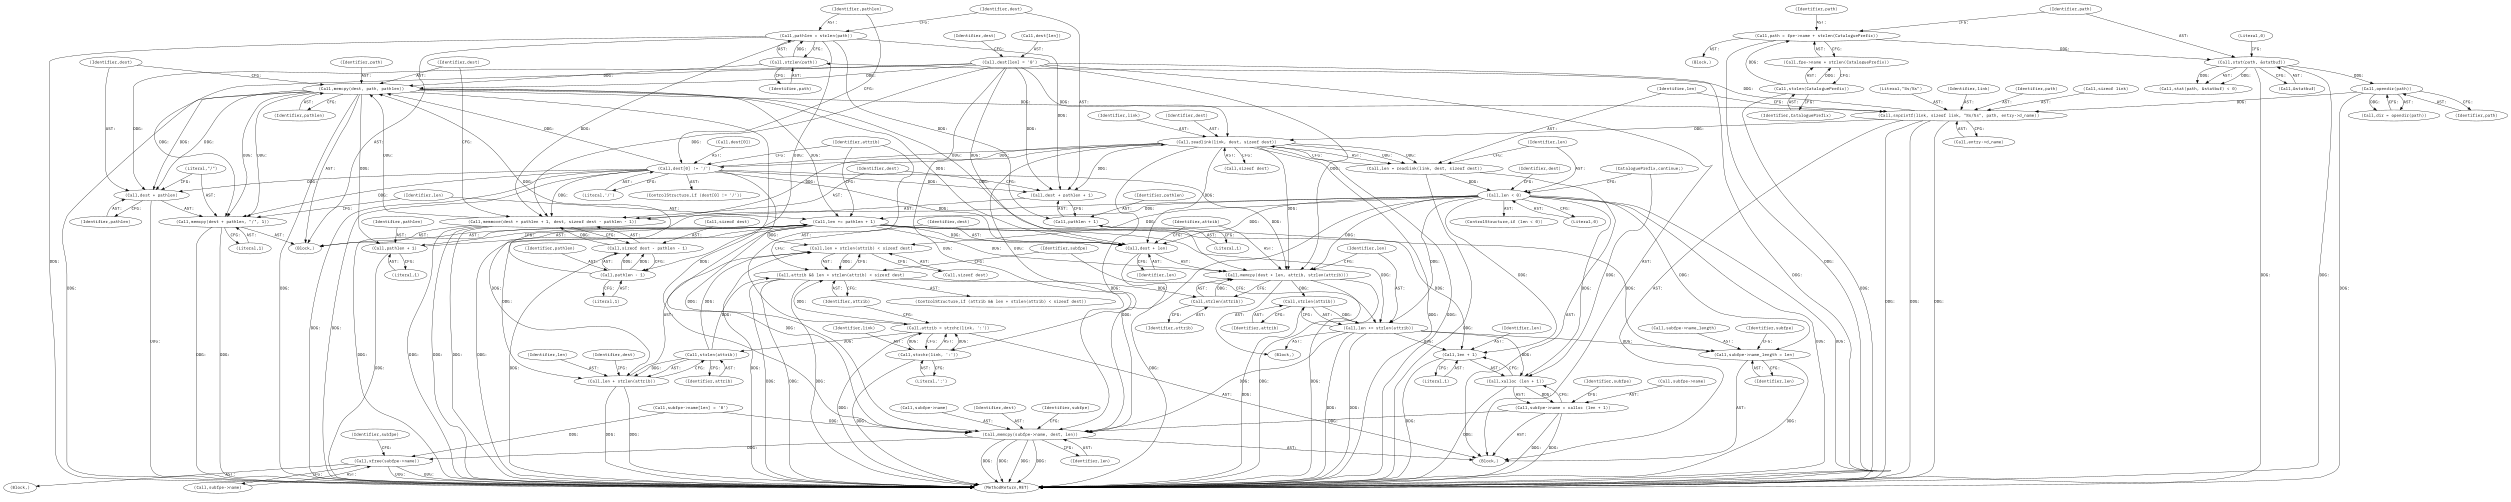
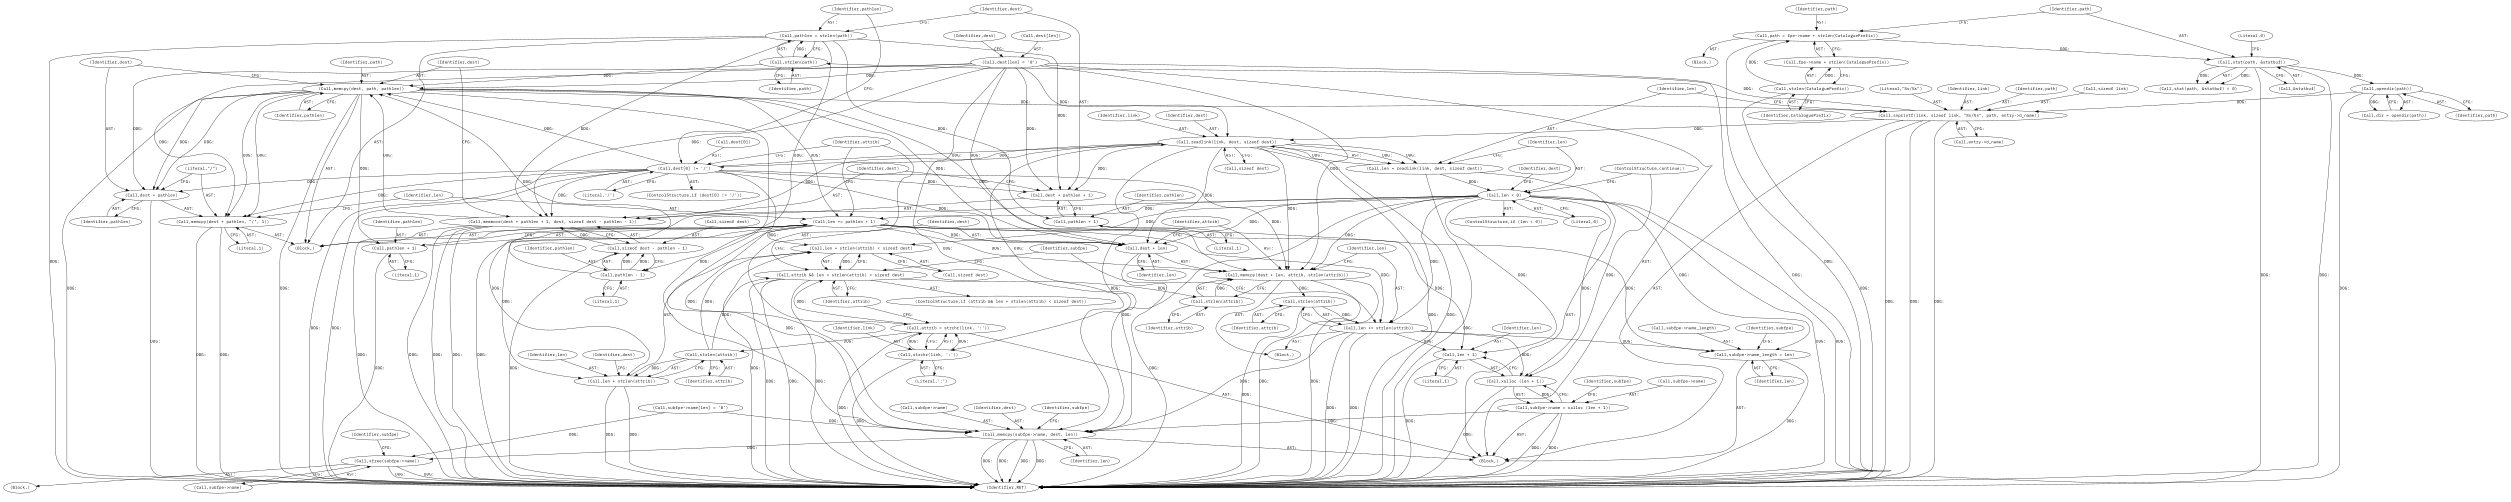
(1319, 155) -> (1319, 155)
(1649, 169) -> (1649, 169)
(1006, 488) -> (1006, 488)
